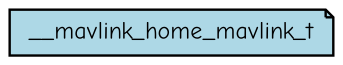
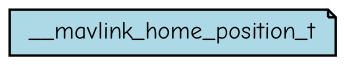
(171, 33) -> (173, 33)
